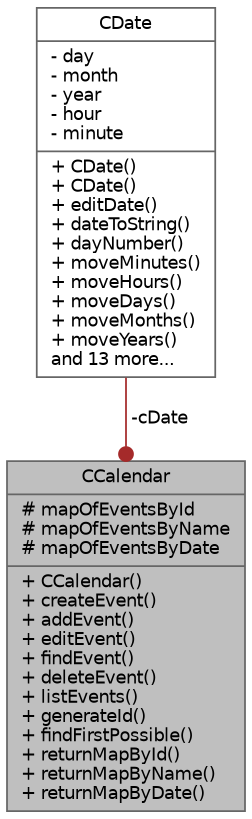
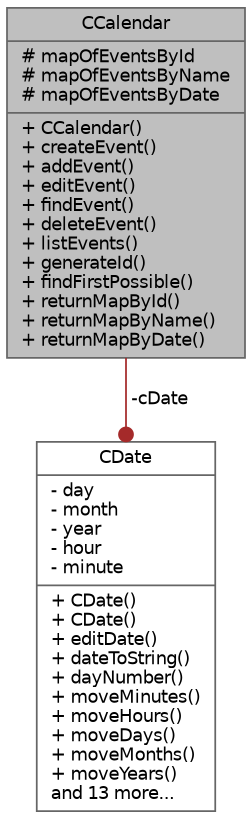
(126, 412) -> (126, 393)
